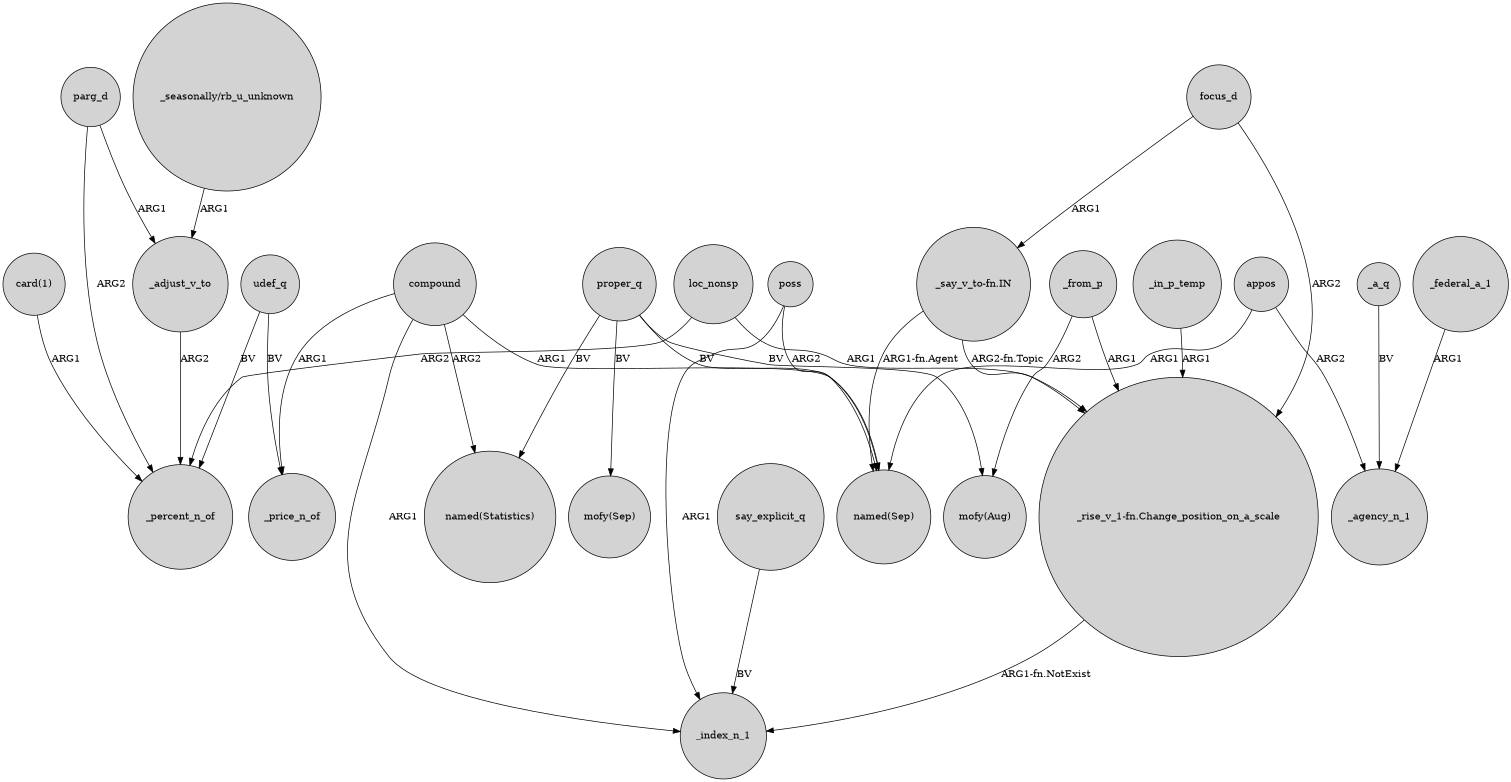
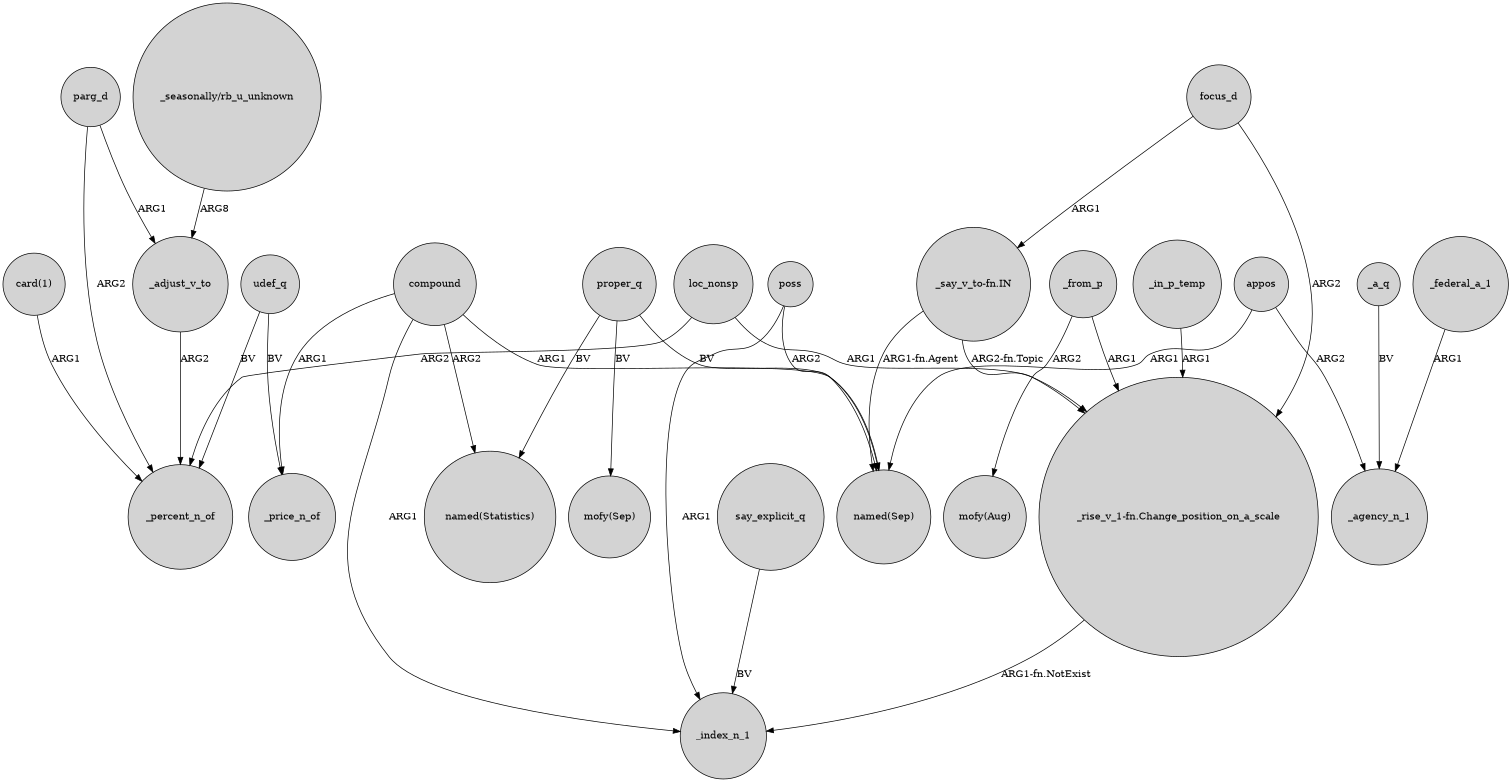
(215, 209) -> (215, 209)
(834, 367) -> none
